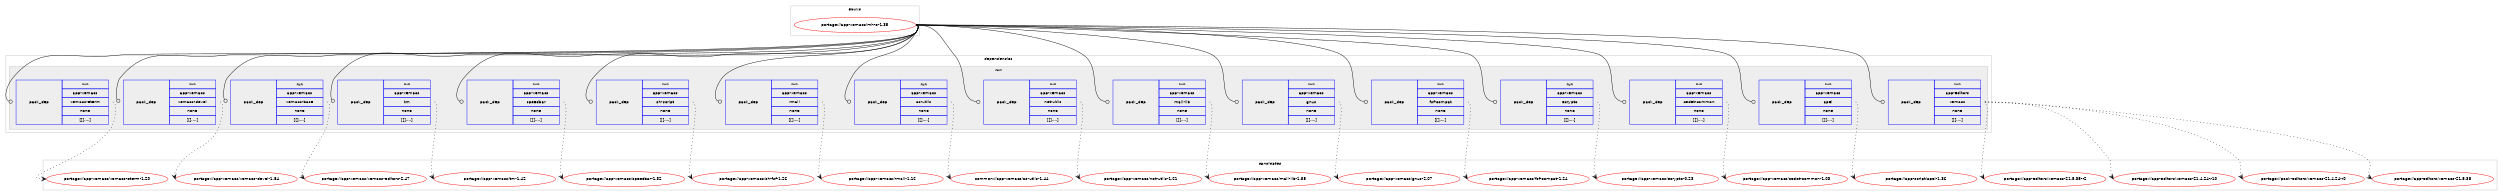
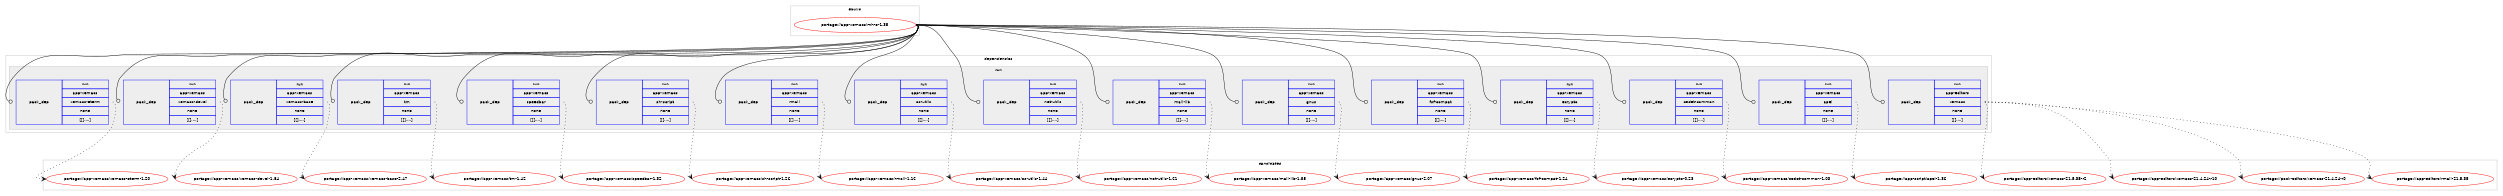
(366, 179) -> (366, 179)
(753, 179) -> (753, 179)
(1012, 179) -> (1012, 179)
(2433, 179) -> (2433, 179)
